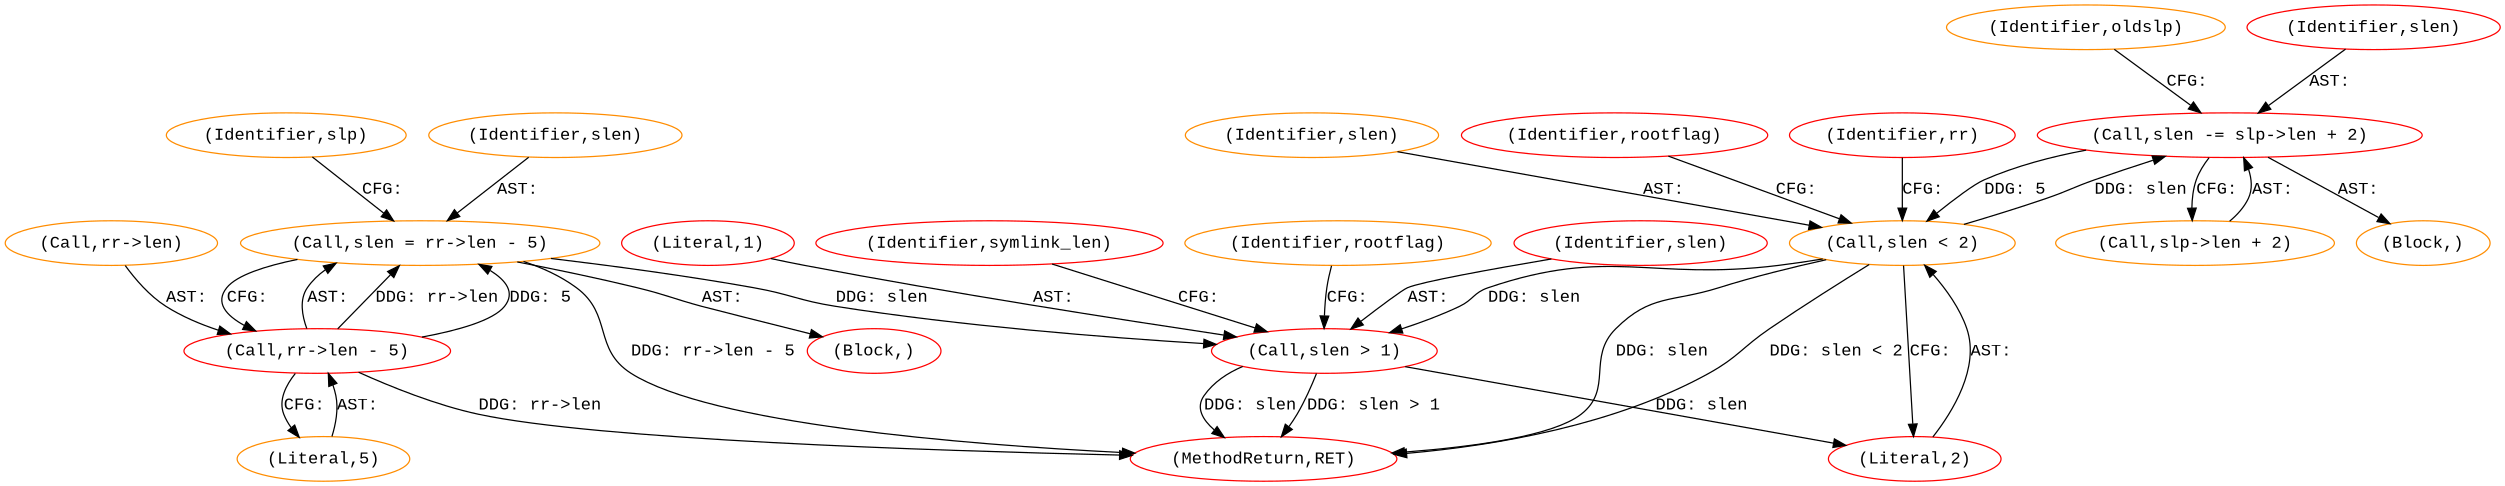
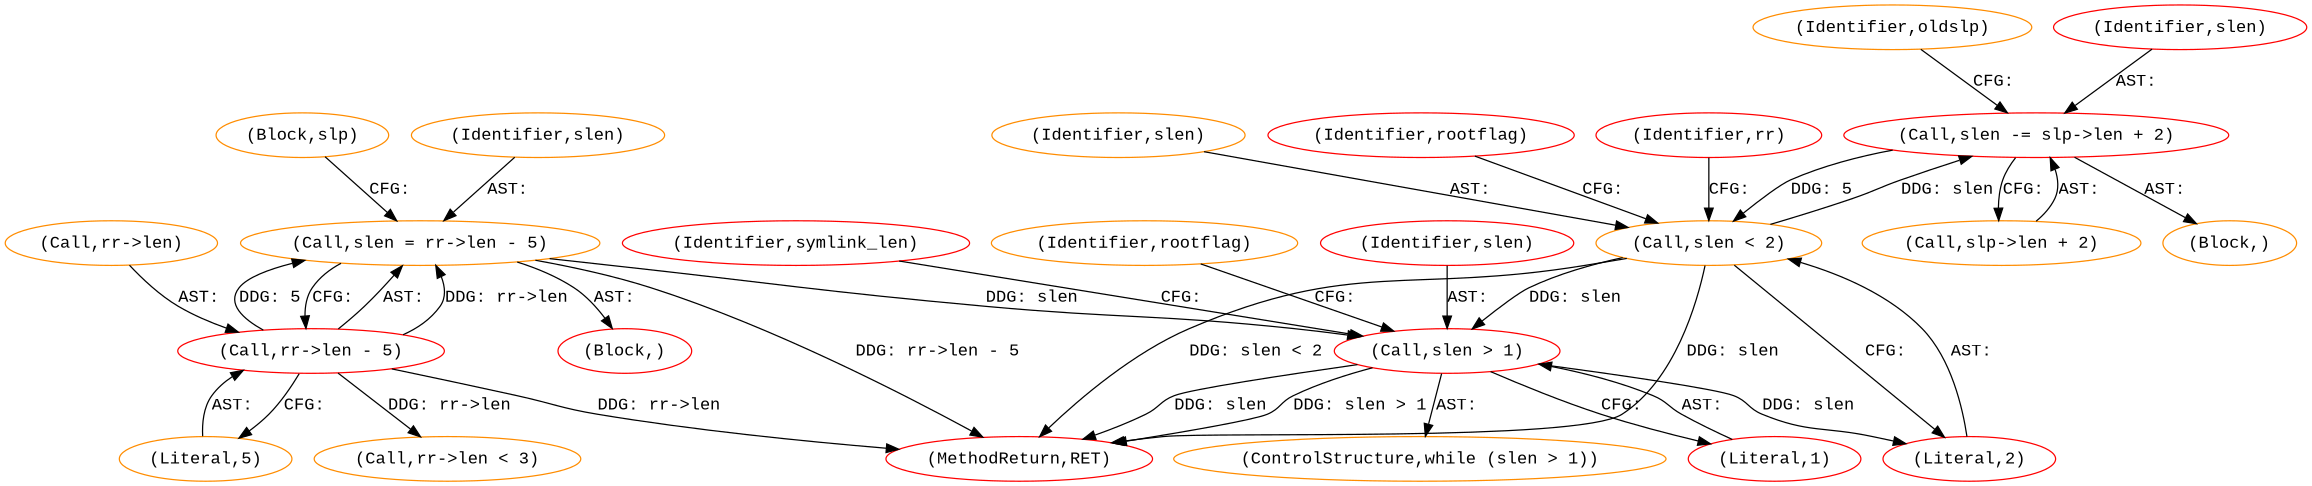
(286, 135) -> (302, 135)
none -> (1593, 411)
none -> (447, 459)
none -> (1420, 459)
